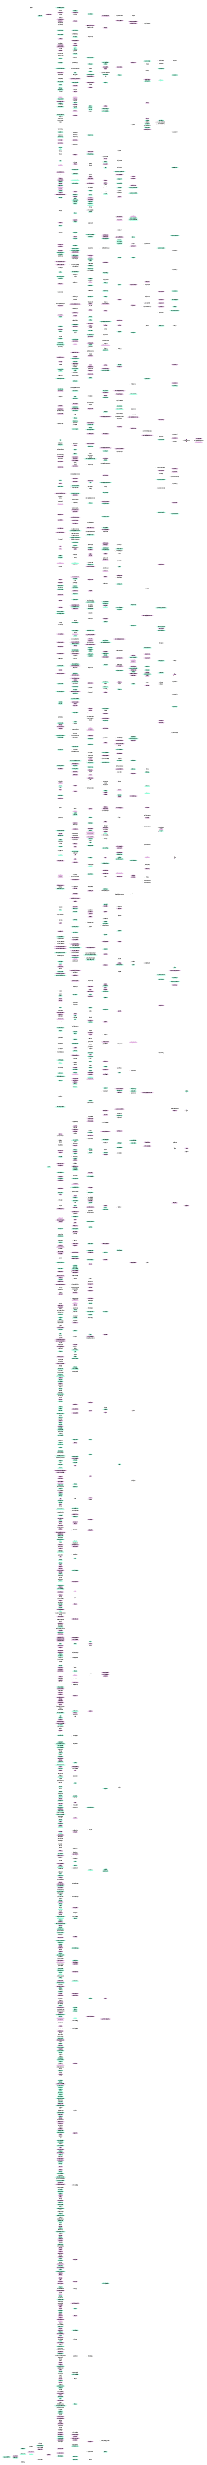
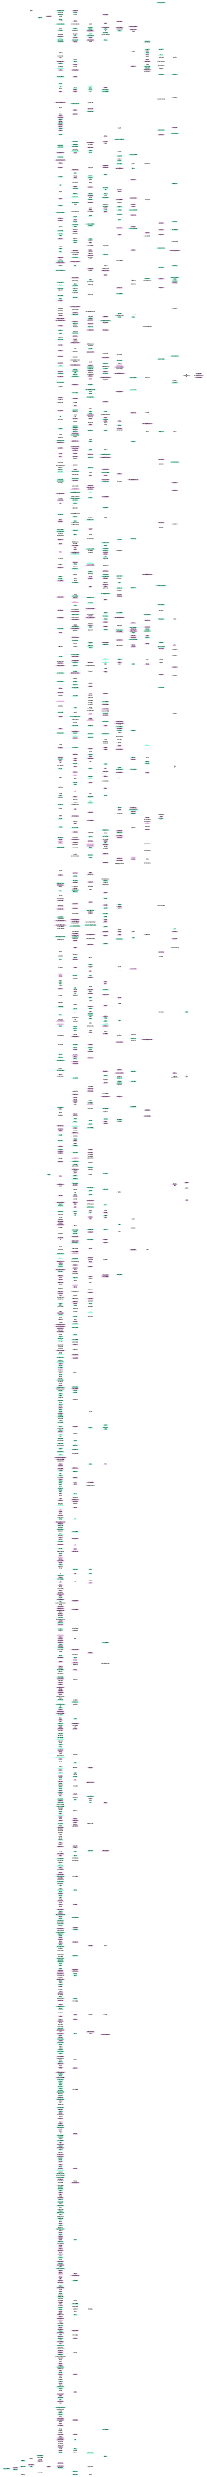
none -> (105, 411)
